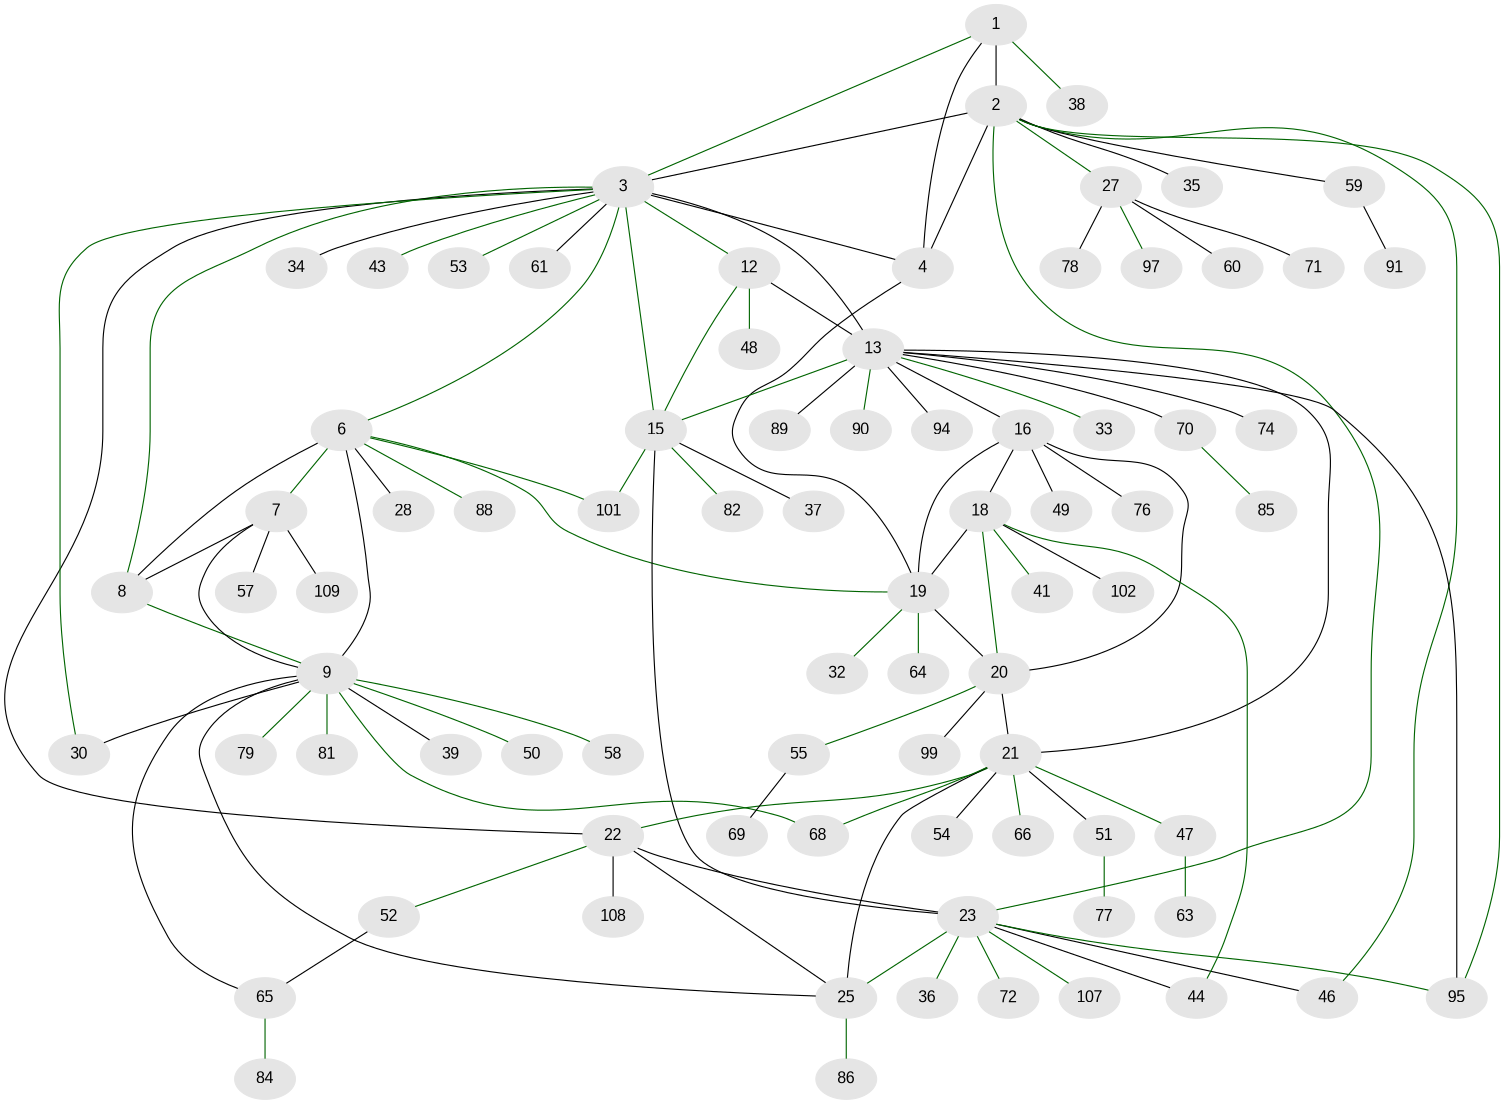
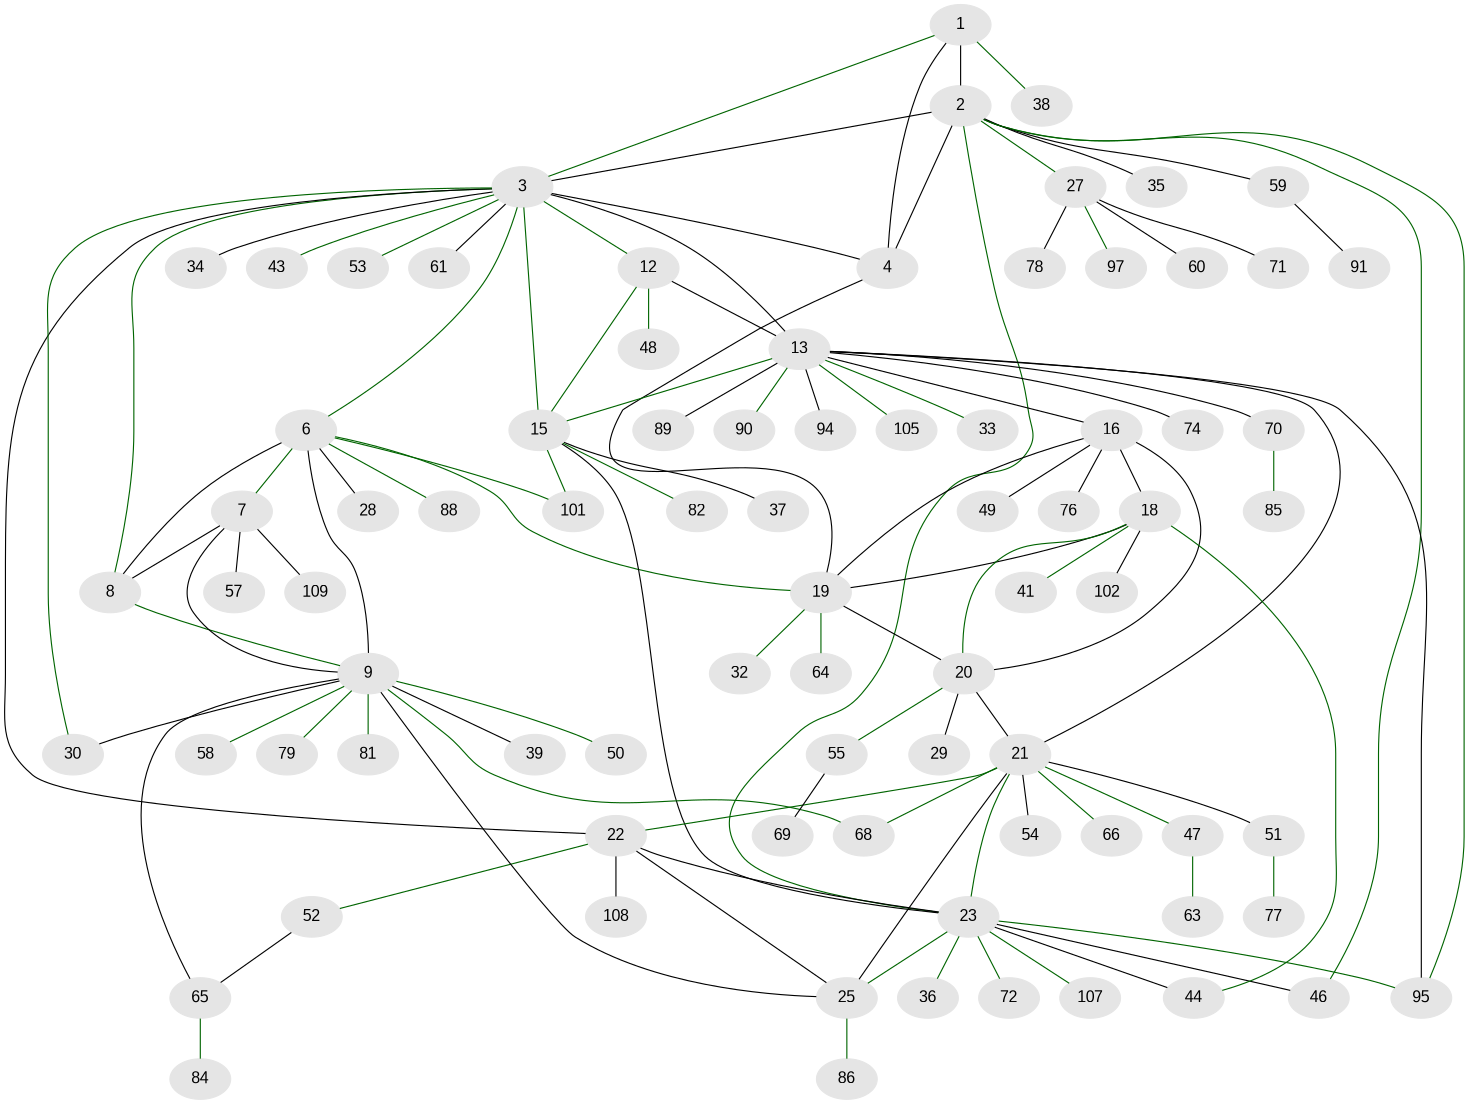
none -> (907, 430)
(930, 755) -> (939, 755)
none -> (984, 833)
